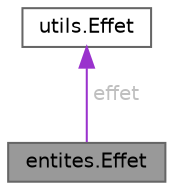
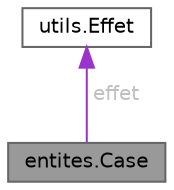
(87, 162) -> (87, 162)
